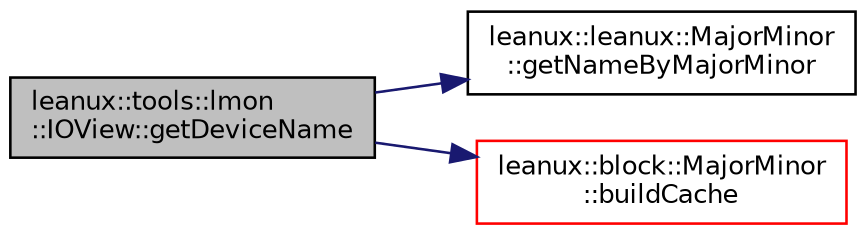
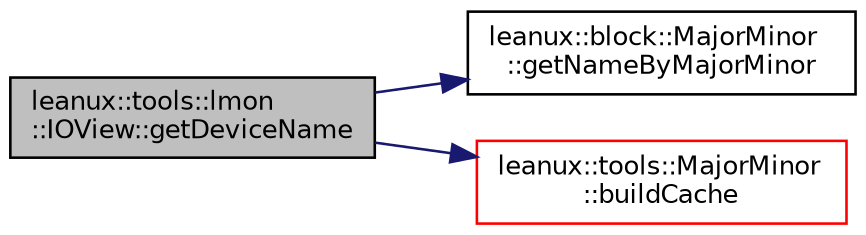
(662, 53) -> (662, 53)
(662, 182) -> (662, 182)
